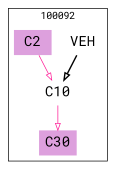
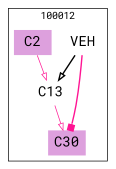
(58, 16) -> (58, 16)
none -> (78, 90)
(58, 93) -> (51, 93)
